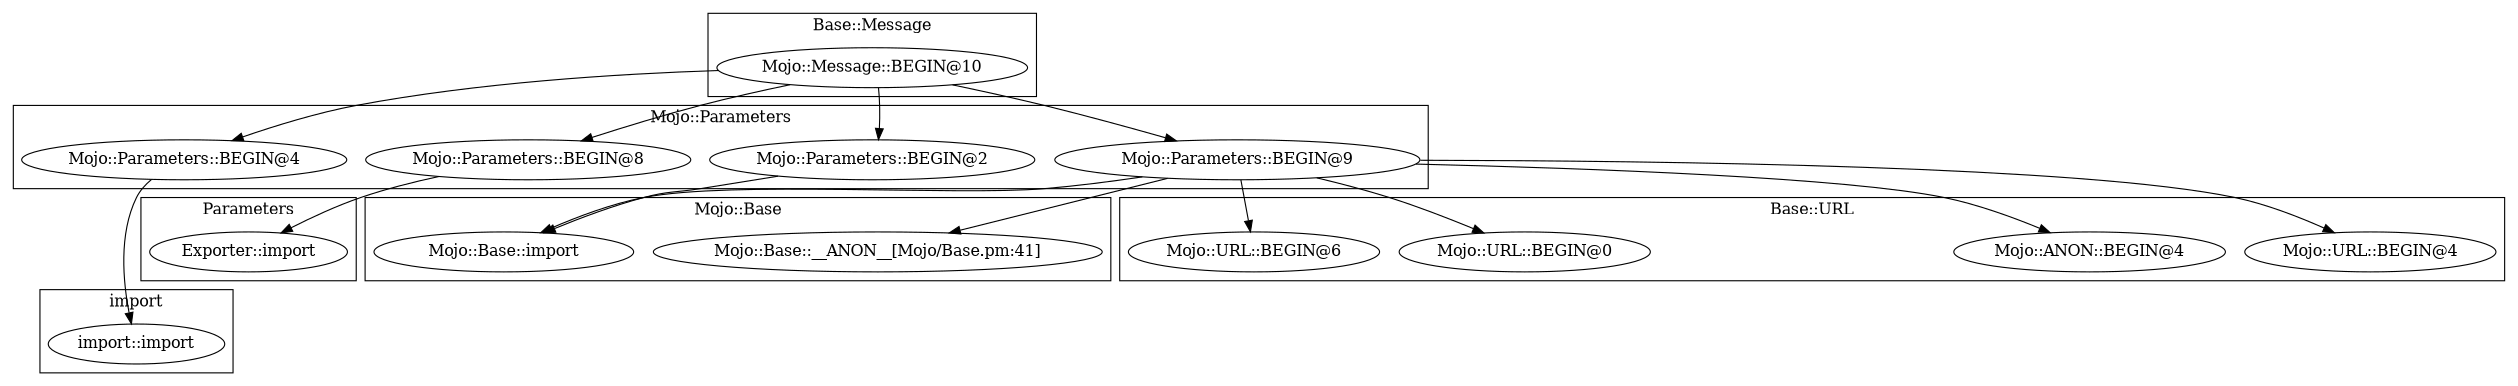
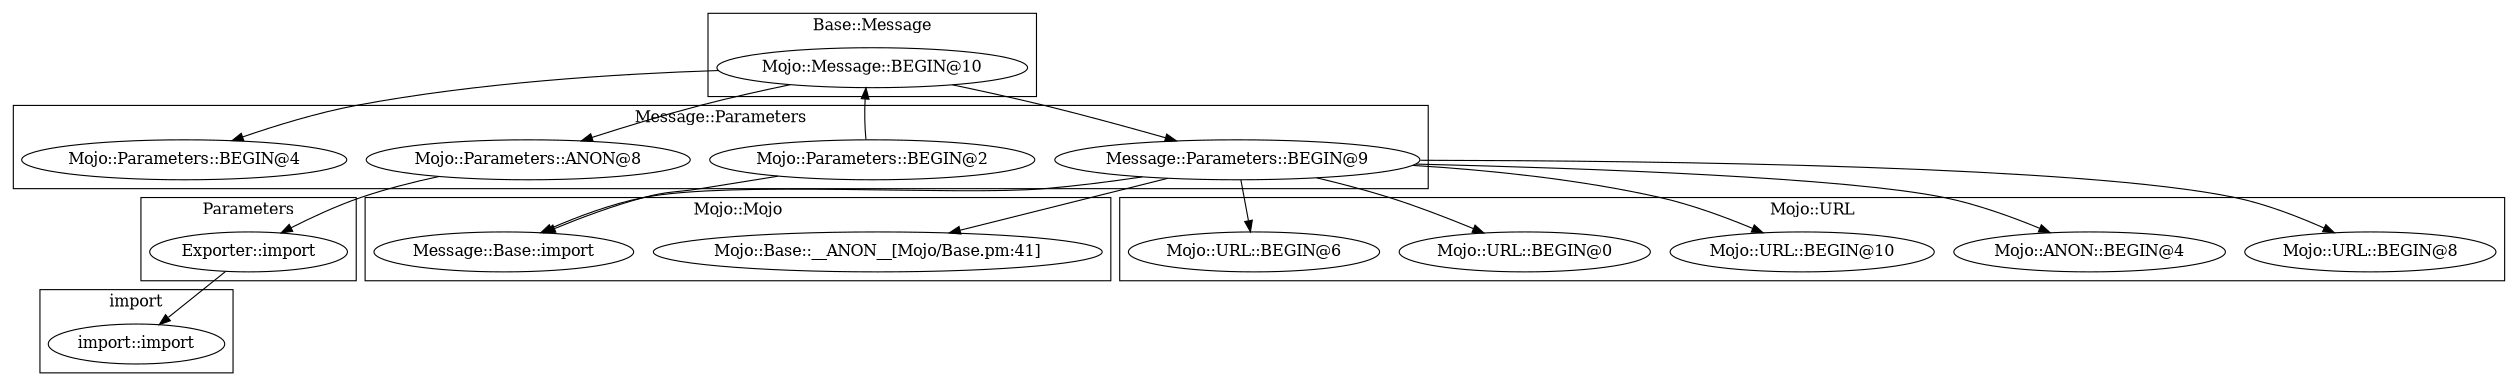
(880, 112) -> (865, 119)
(721, 118) -> (721, 118)
(528, 160) -> (528, 160)
(1237, 160) -> (1237, 160)
(738, 210) -> (738, 210)
(1812, 210) -> (1812, 210)
(125, 243) -> (194, 297)
(504, 252) -> (504, 252)
none -> (1802, 252)
(2370, 252) -> (2370, 252)
